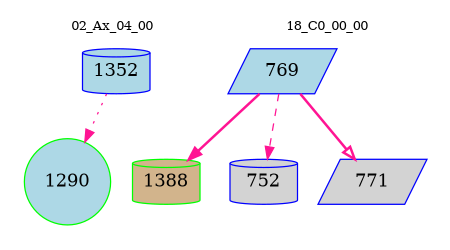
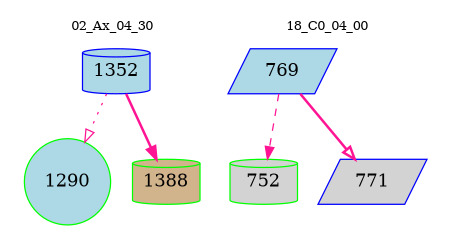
(112, 27) -> (112, 27)
(328, 27) -> (328, 27)
(98, 112) -> (98, 112)
(229, 122) -> (139, 121)
(264, 182) -> (264, 182)
